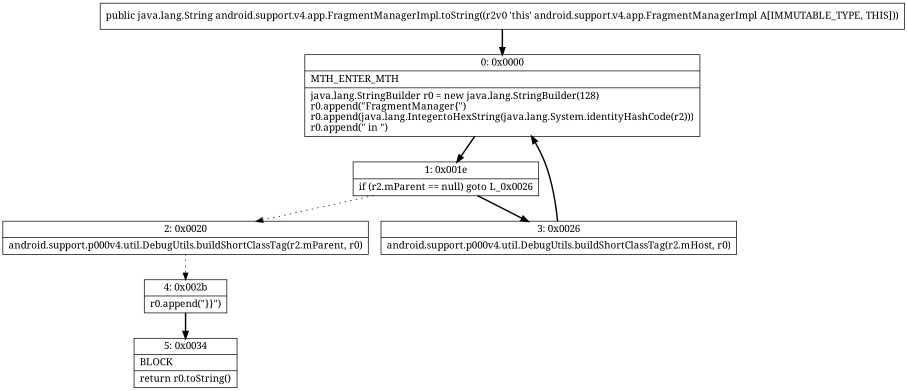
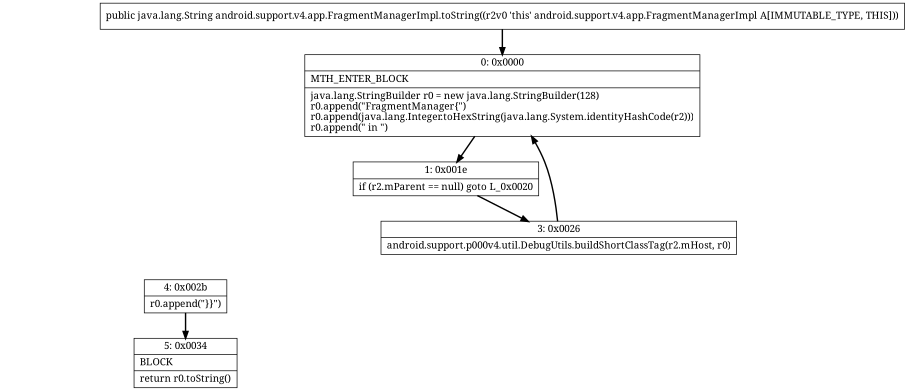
(355, 79) -> (359, 79)
(446, 187) -> (446, 187)
(186, 238) -> none
